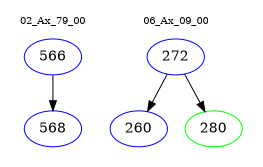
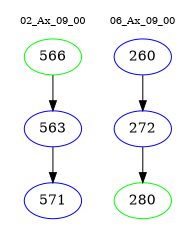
(53, 21) -> (53, 21)
(53, 57) -> (53, 57)
(160, 88) -> (143, 88)
(53, 129) -> (53, 129)
none -> (53, 201)
